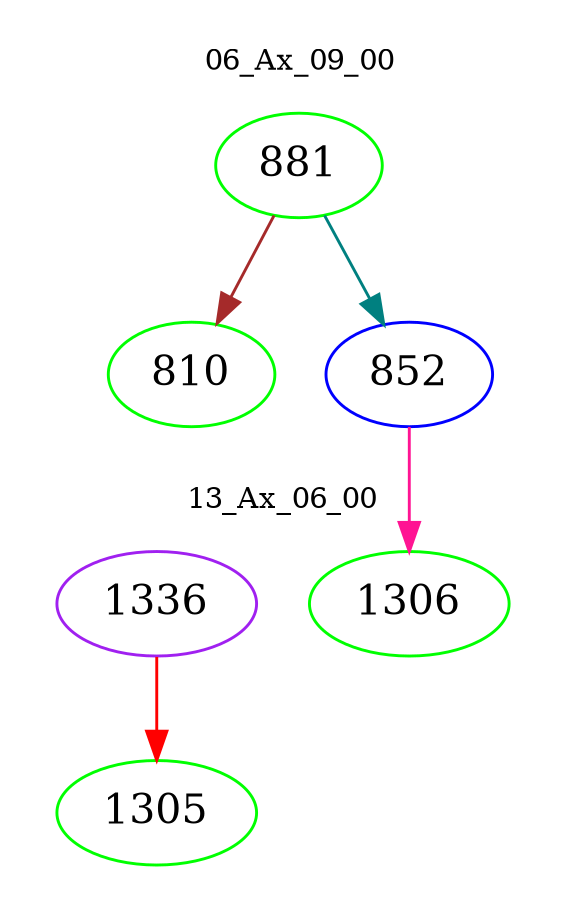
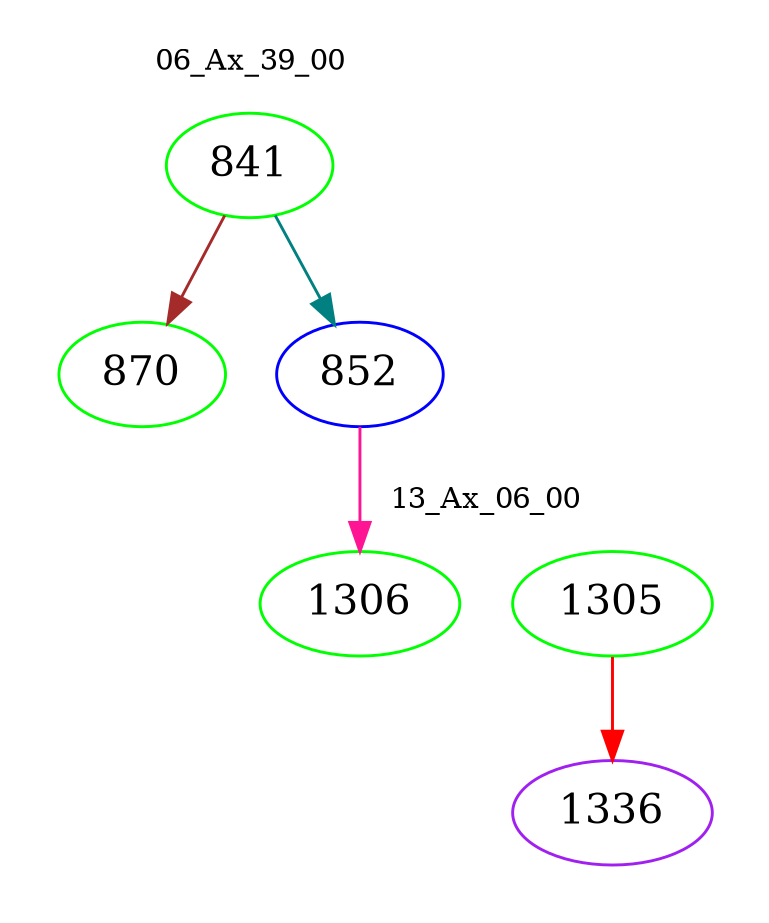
(300, 62) -> (251, 62)
(299, 165) -> (250, 165)
(192, 374) -> (142, 374)
(157, 694) -> (612, 694)
